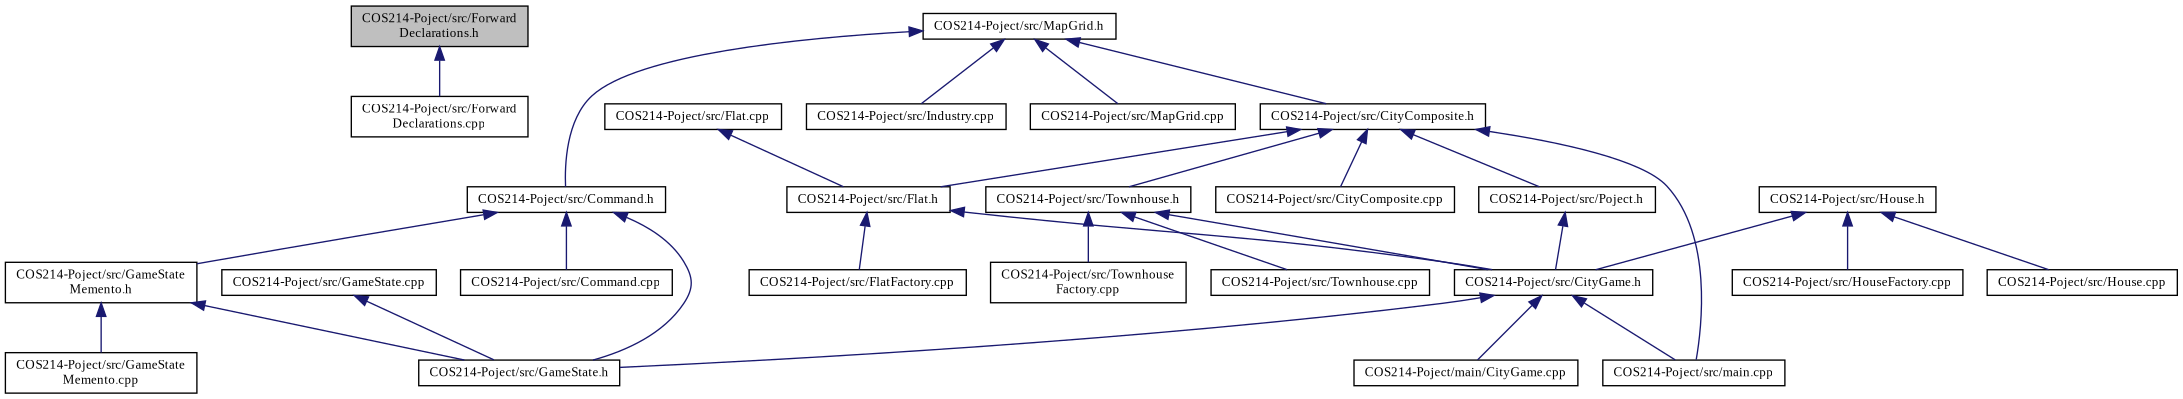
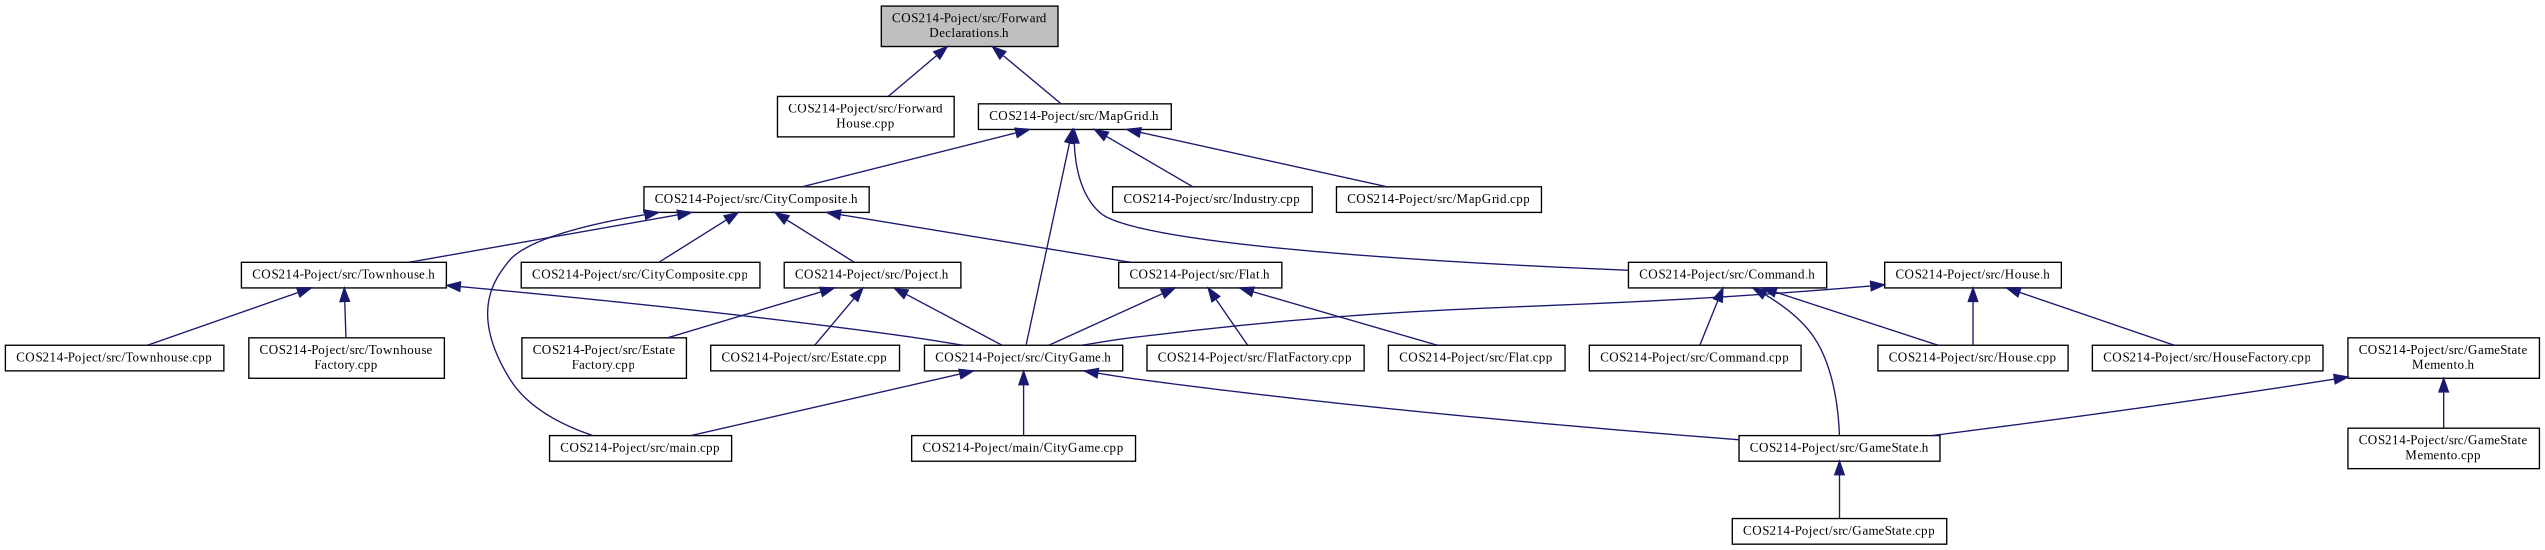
none -> (1032, 80)
(440, 117) -> (866, 117)
(787, 161) -> (1363, 324)
(340, 239) -> (1857, 319)
none -> (1049, 239)
(430, 331) -> (1840, 497)
none -> (604, 358)
none -> (805, 358)
